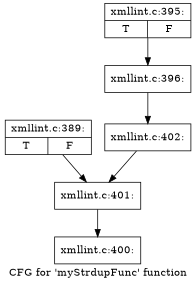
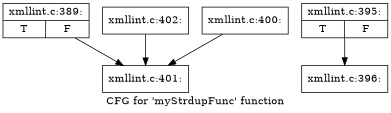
(148, 104) -> none
(98, 219) -> (199, 48)
